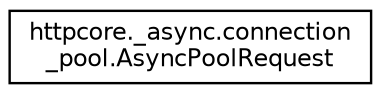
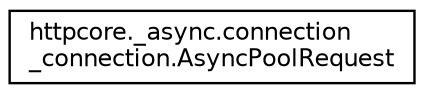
(190, 47) -> (212, 47)
